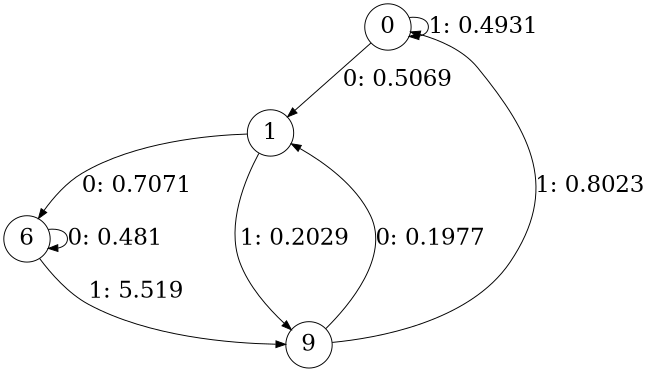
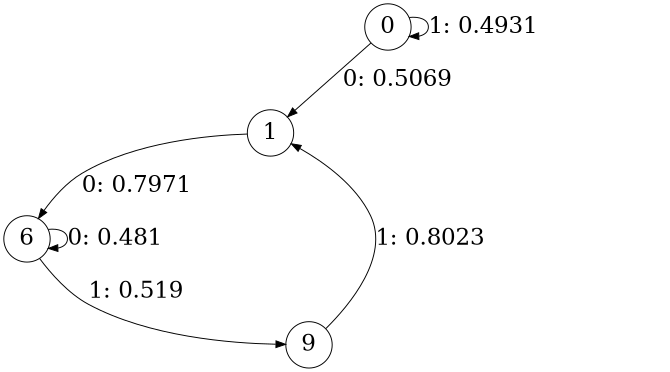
(147, 186) -> (147, 186)
(528, 225) -> none
(441, 239) -> (441, 239)
(236, 244) -> none
(151, 292) -> (151, 292)
